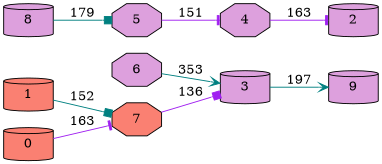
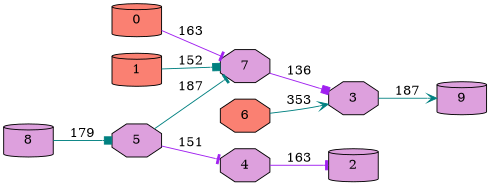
(137, 70) -> (245, 116)
(299, 80) -> (408, 91)
(245, 87) -> (353, 98)
none -> (189, 105)
(137, 119) -> (245, 66)
